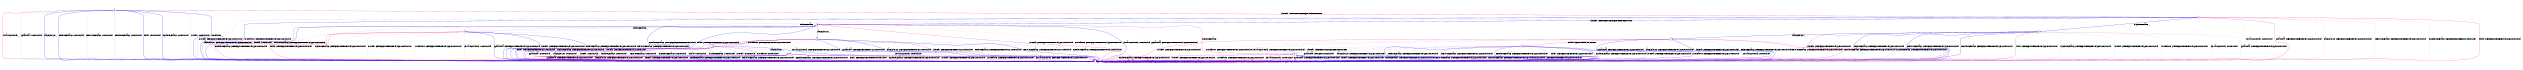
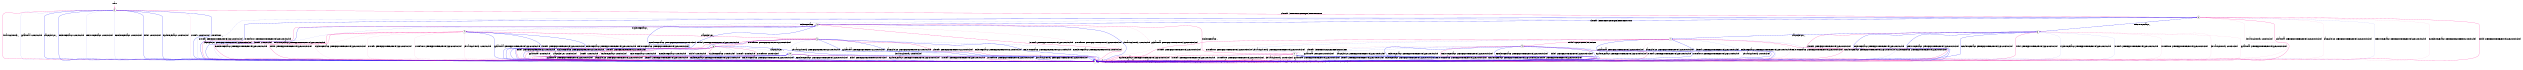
none -> (115, 4)
(2142, 25) -> (2142, 25)
(640, 28) -> (640, 28)
(817, 31) -> (640, 35)
